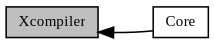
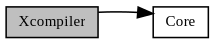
(133, 32) -> (118, 12)
